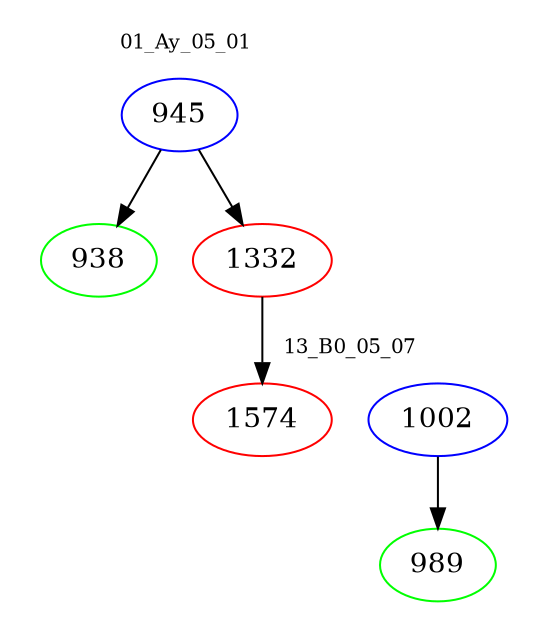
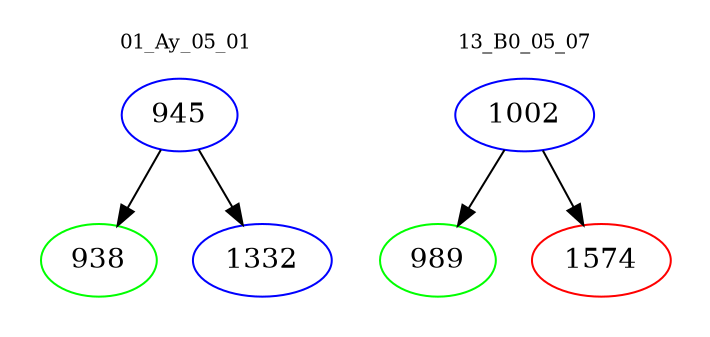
(262, 260) -> (262, 260)
(262, 341) -> (558, 179)
